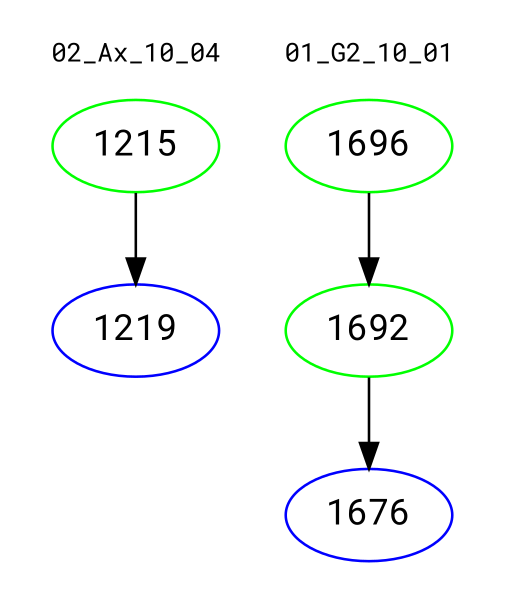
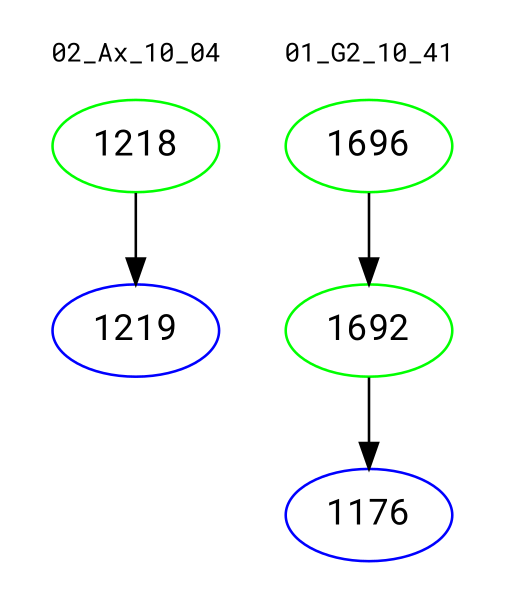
(370, 55) -> (370, 55)
(136, 146) -> (136, 146)
(369, 515) -> (369, 515)
